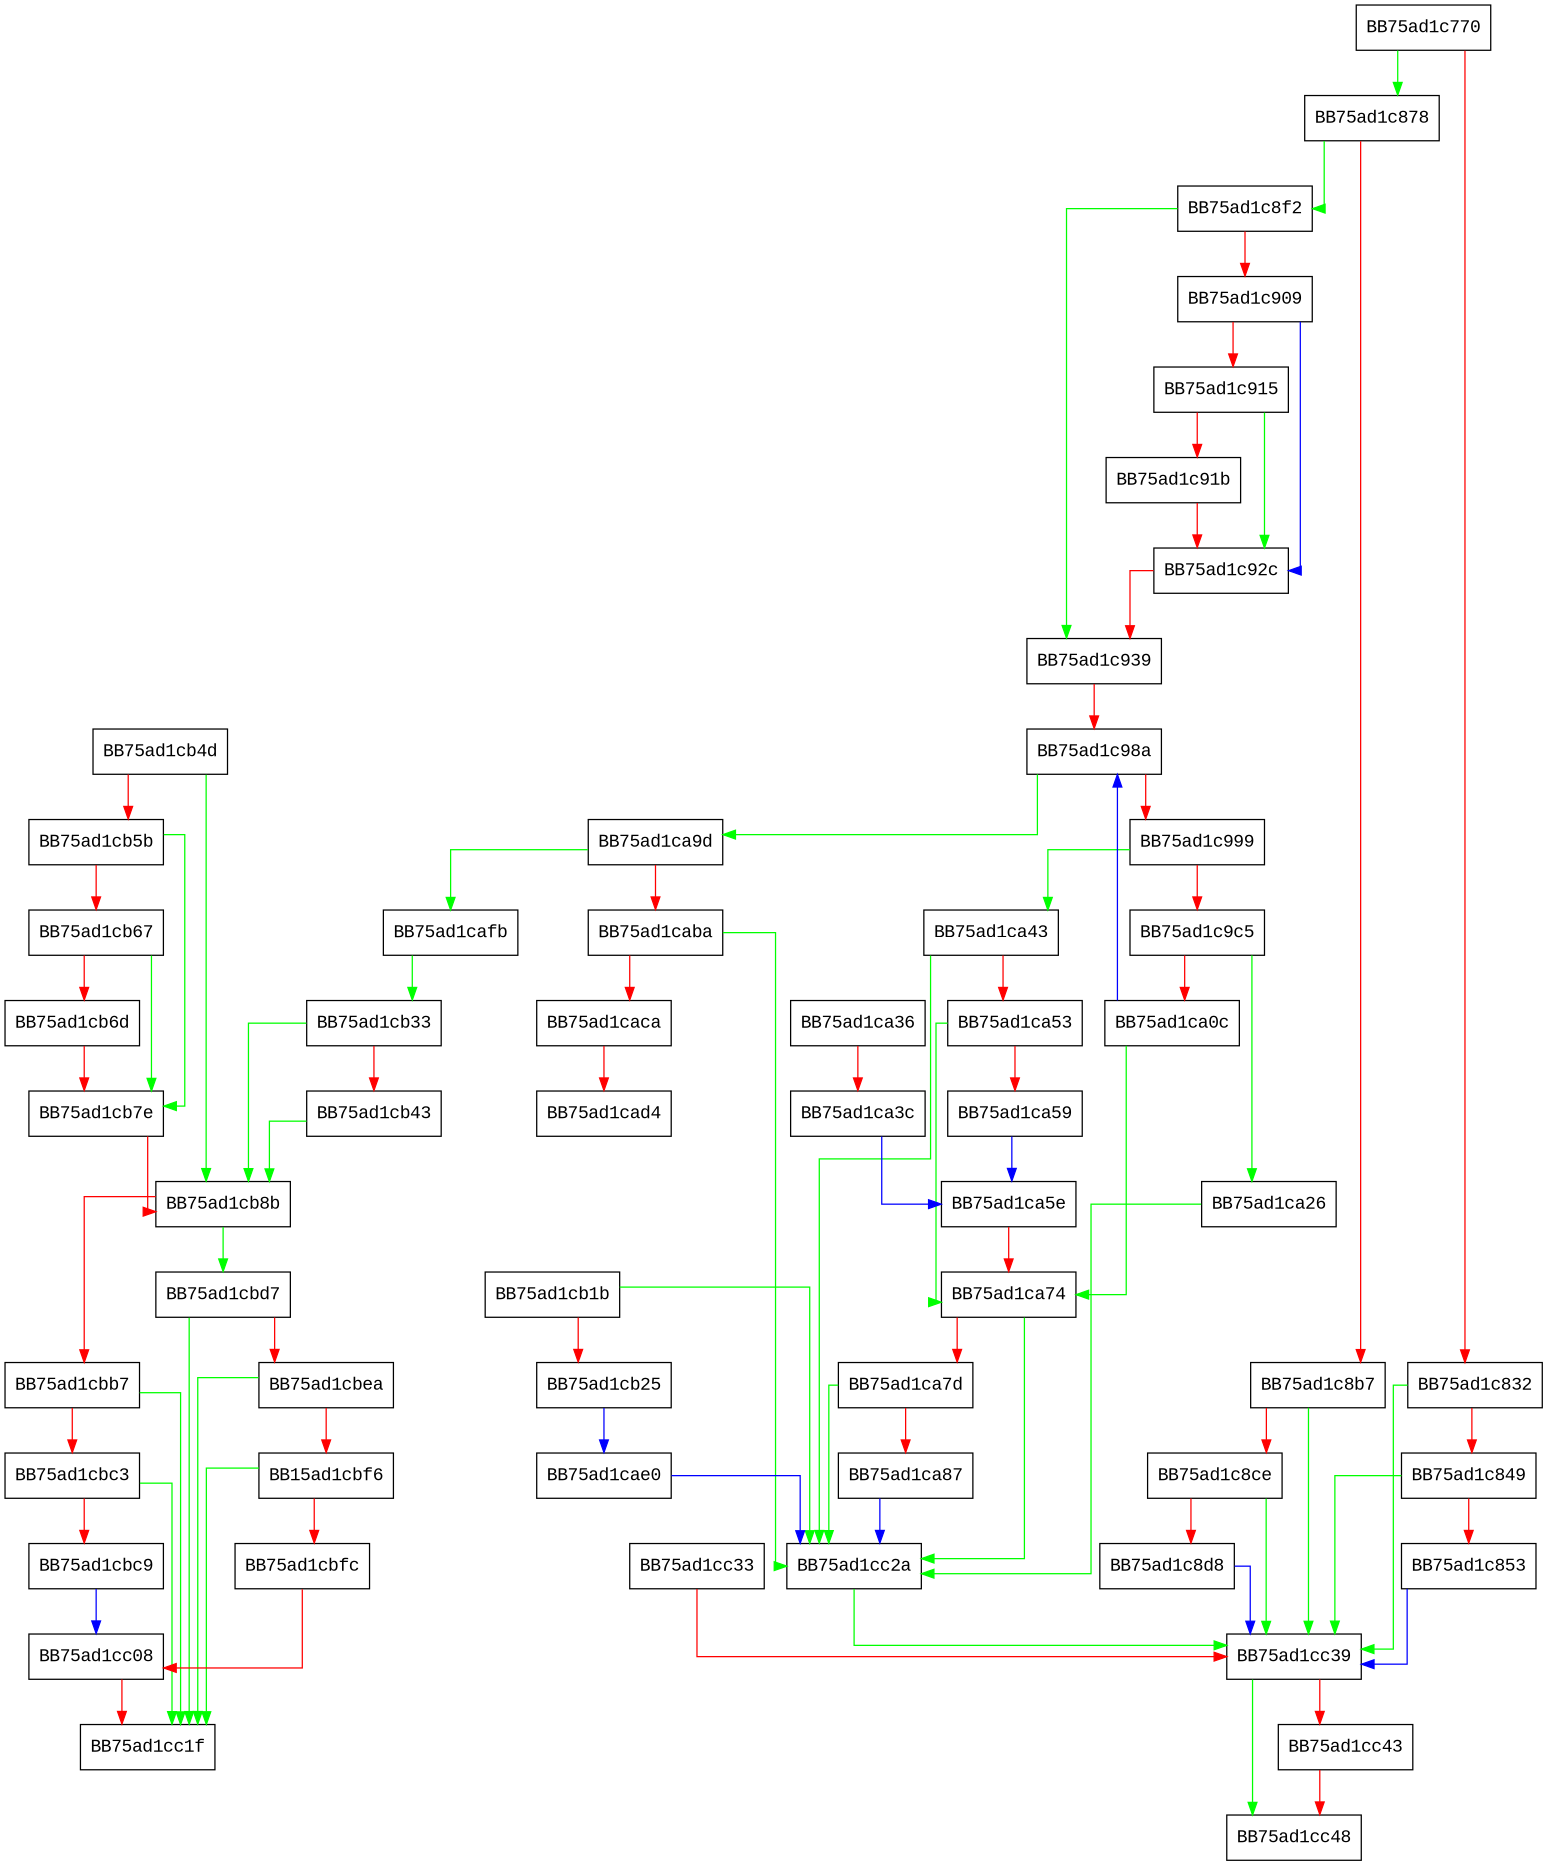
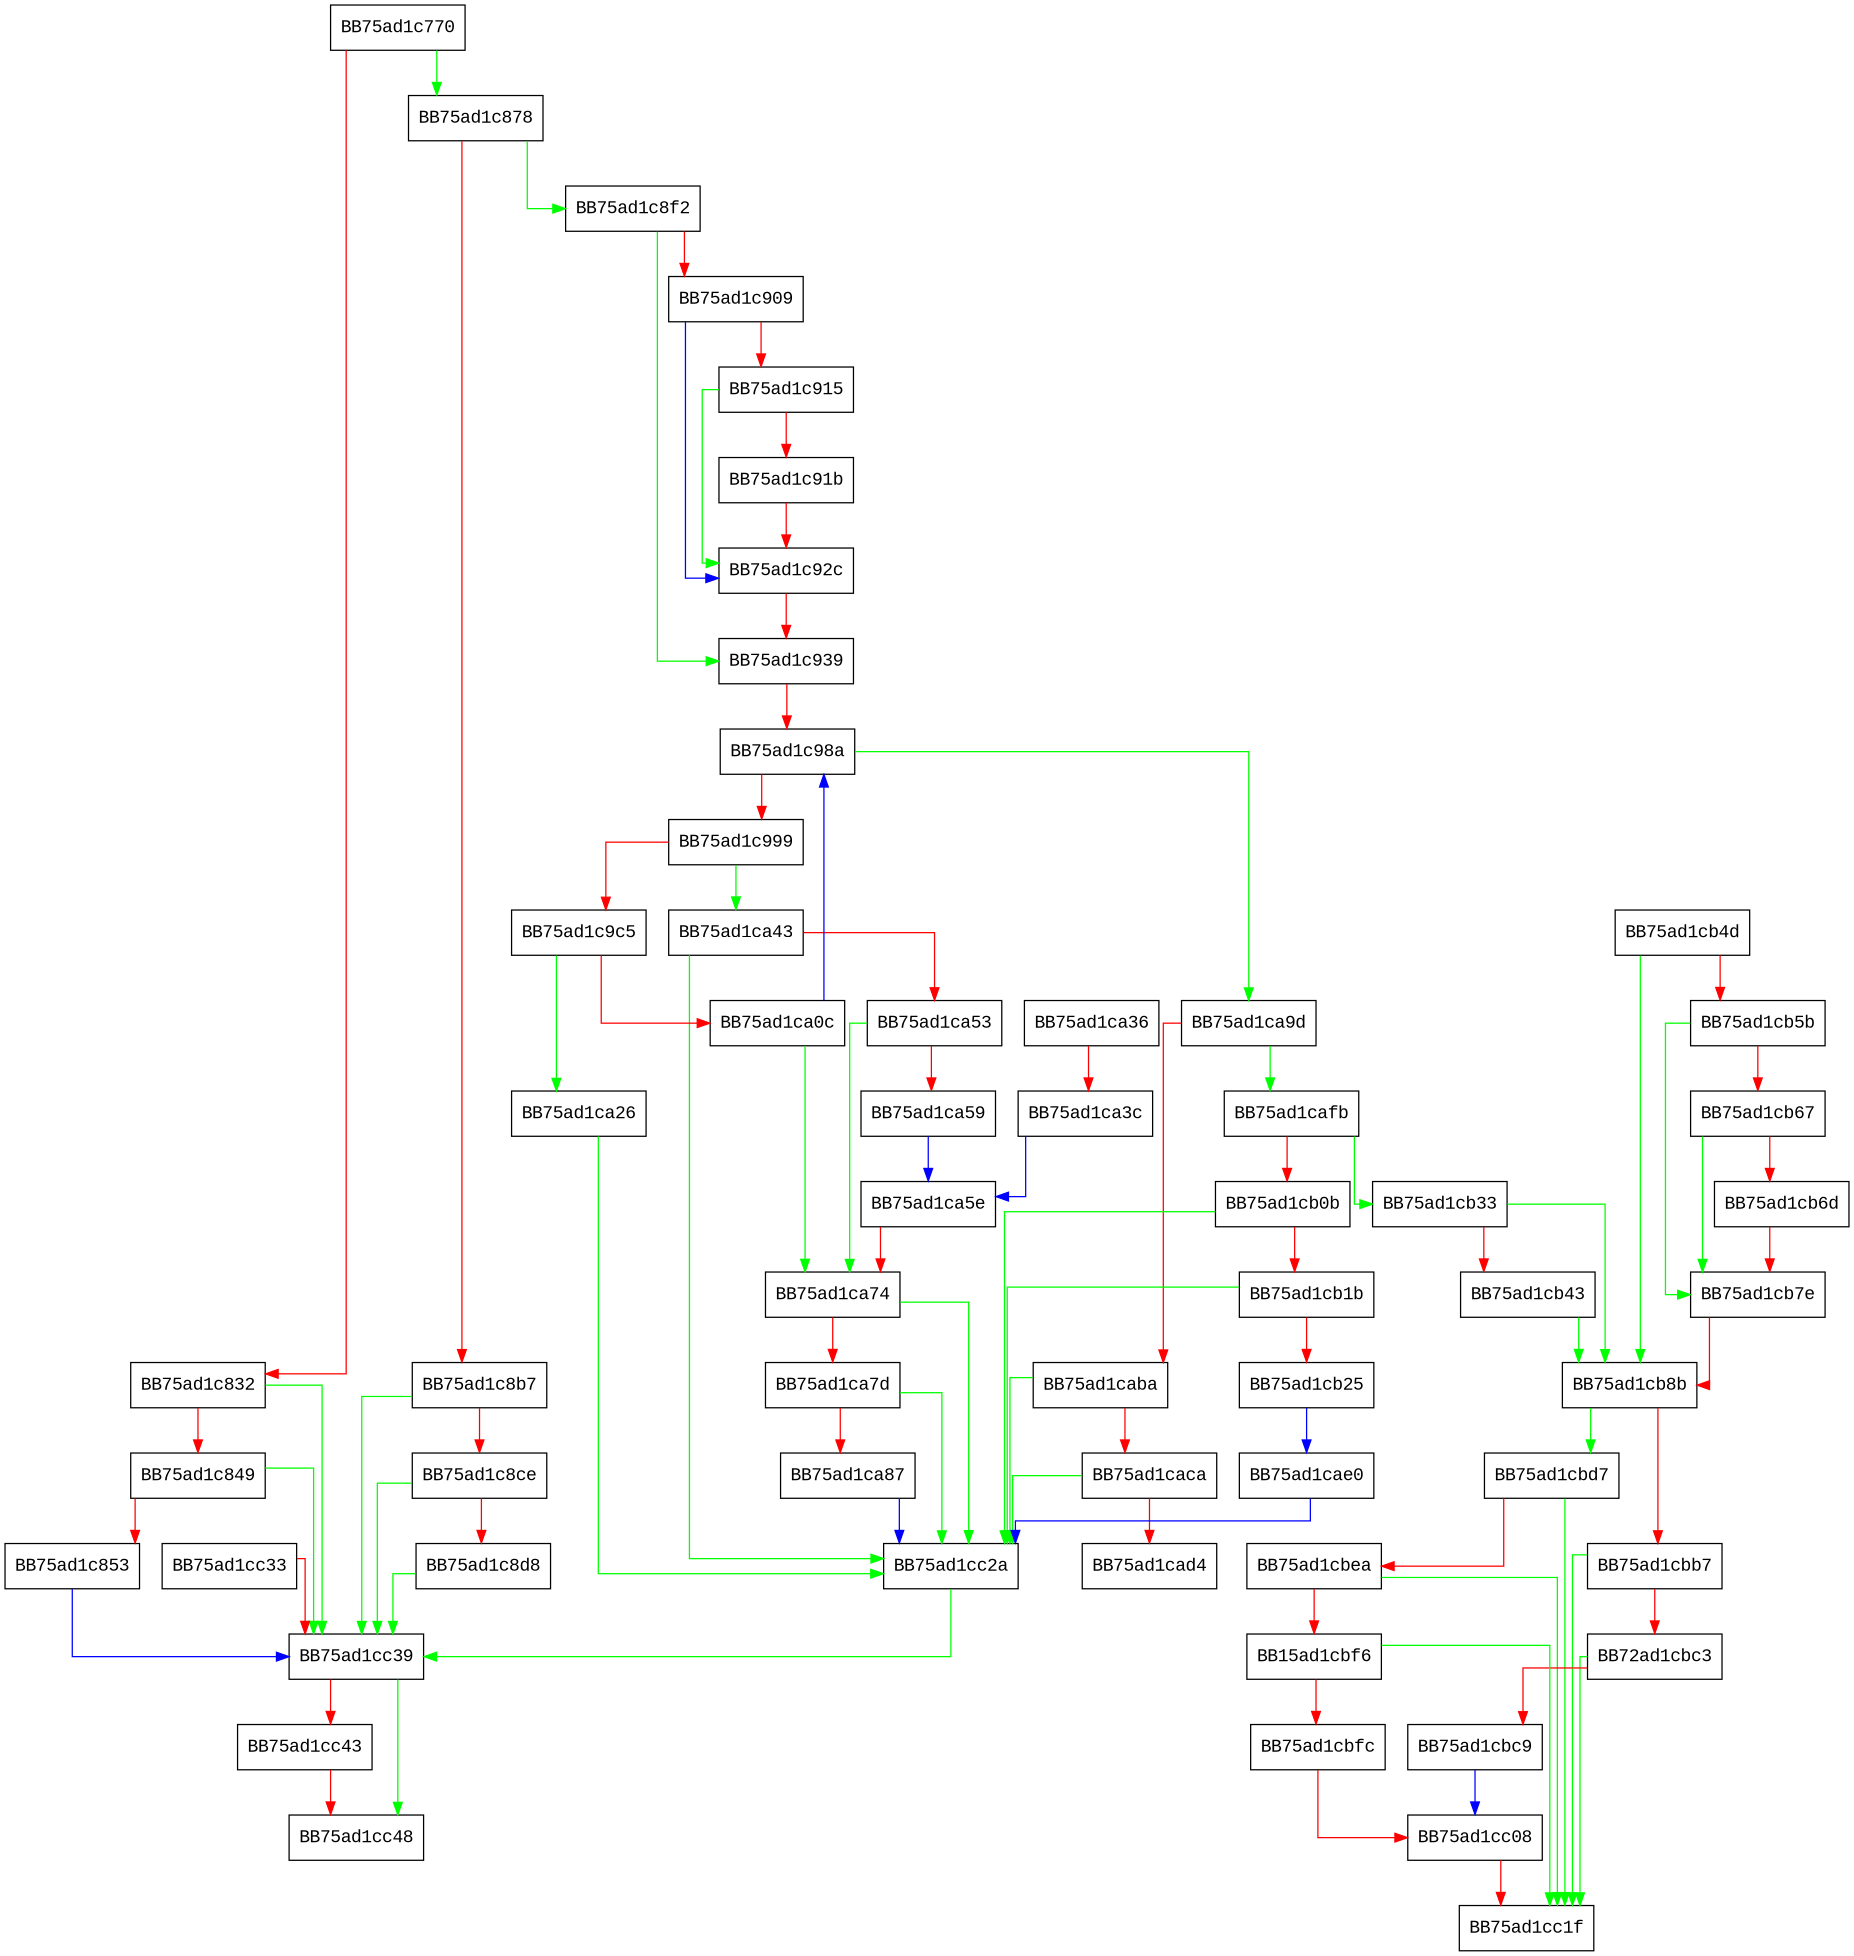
none -> (1283, 1204)
(72, 1476) -> (1655, 1657)
none -> (1020, 1476)
(1250, 1586) -> (393, 1586)
